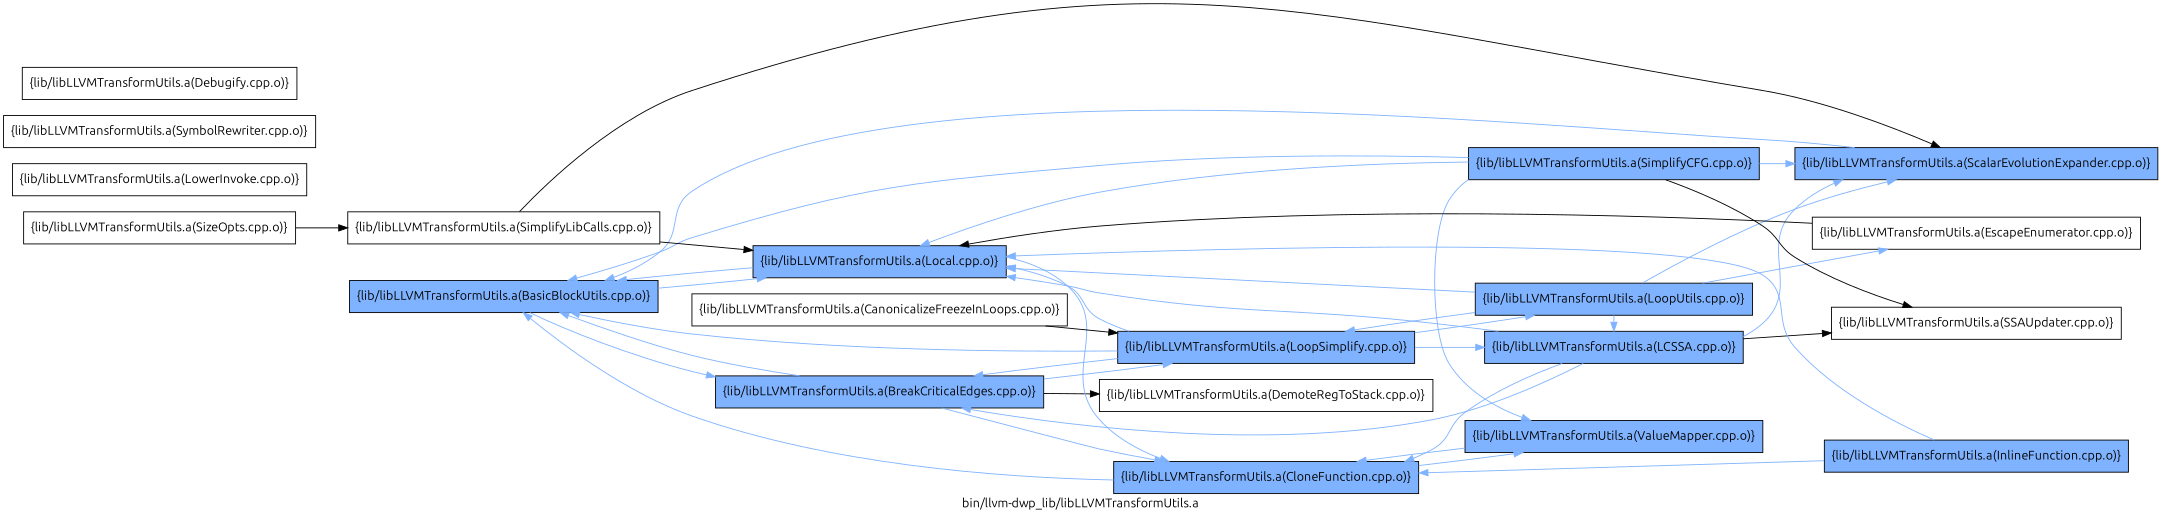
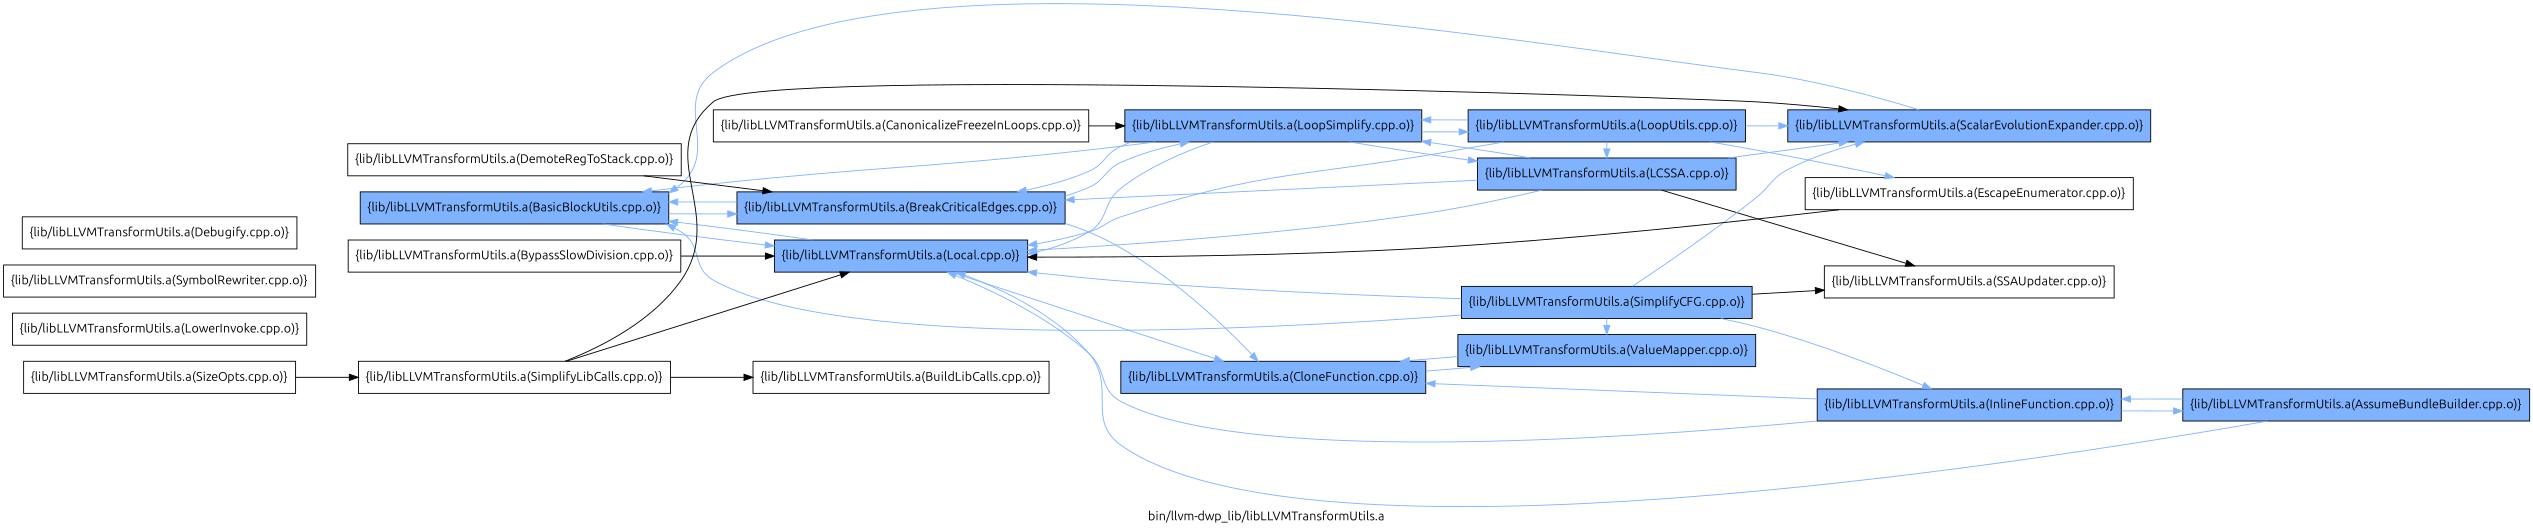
none -> (514, 256)
none -> (1823, 347)
none -> (901, 377)
(1067, 394) -> (676, 180)
(1492, 395) -> (1486, 151)
none -> (2356, 405)
(807, 448) -> none
